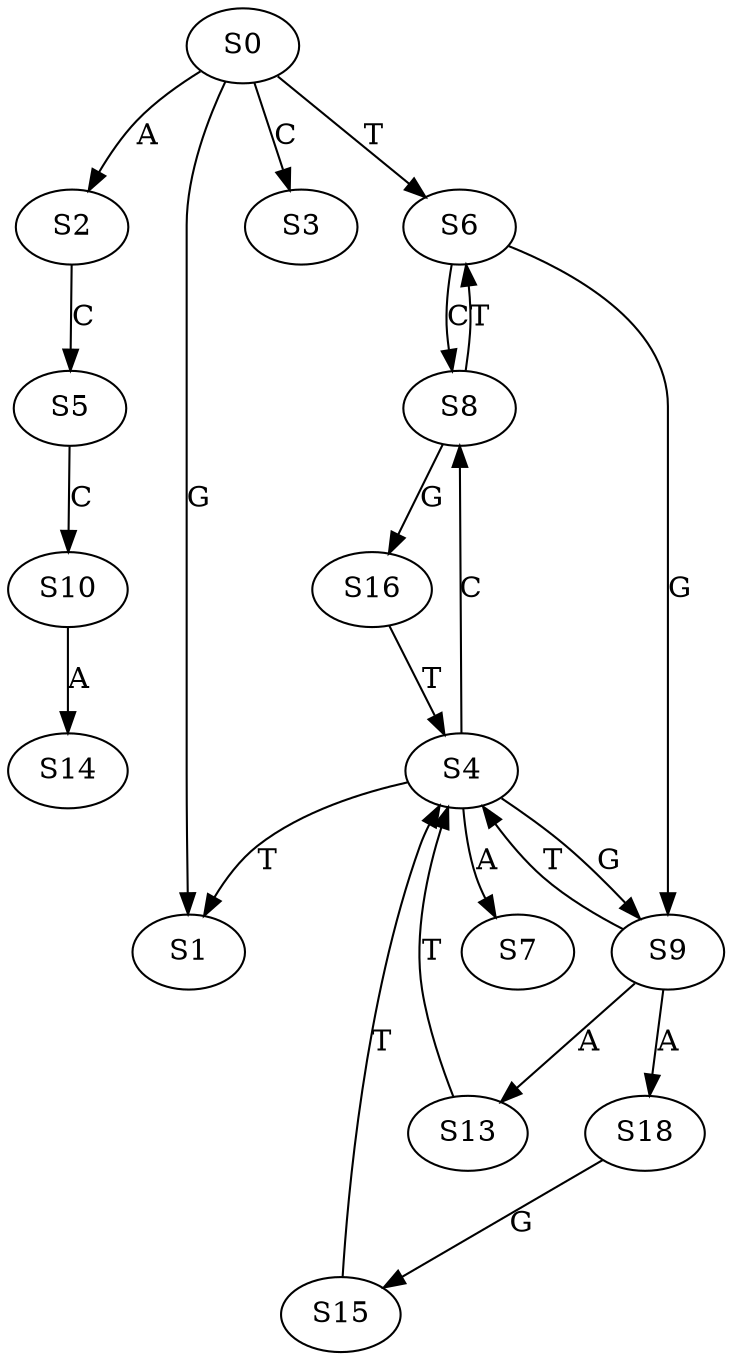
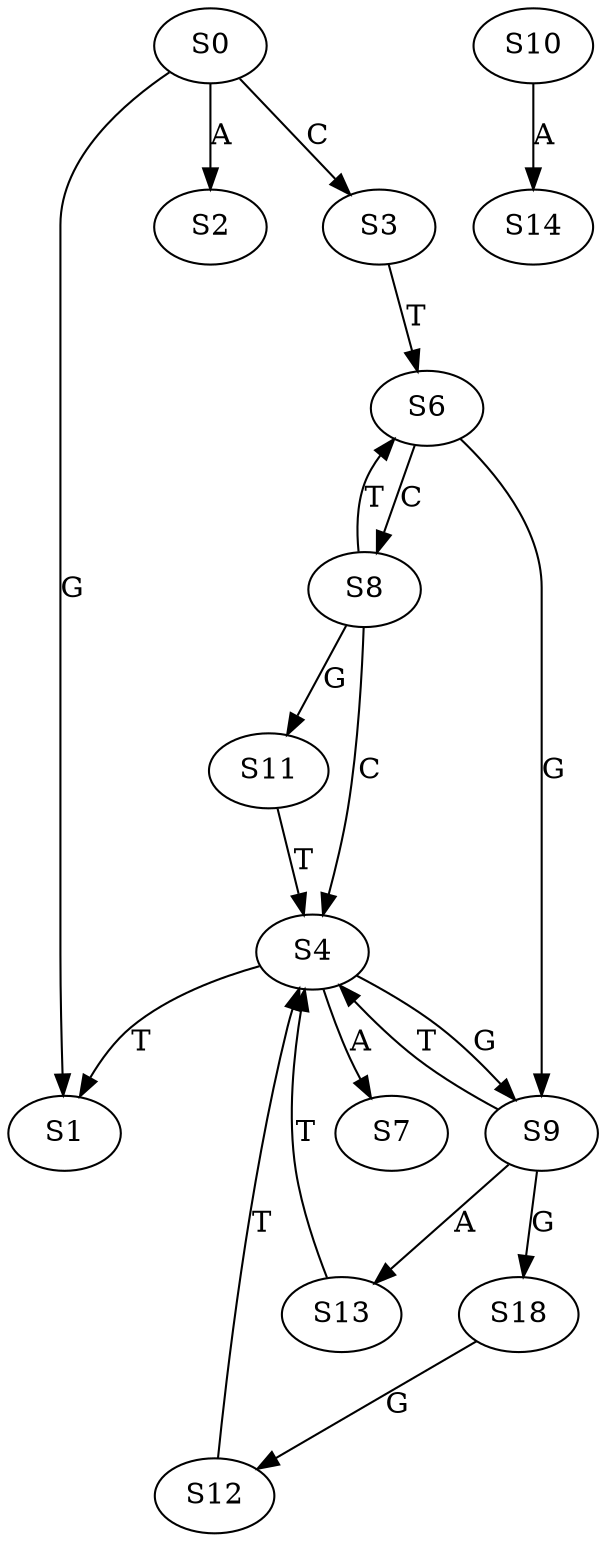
(344, 130) -> (400, 308)
(70, 408) -> none
(372, 590) -> (269, 771)
(461, 600) -> (354, 762)
(668, 1043) -> (544, 1224)
(341, 1315) -> (215, 1496)
